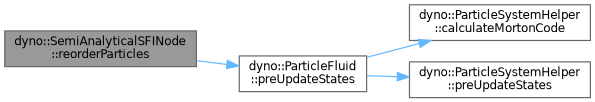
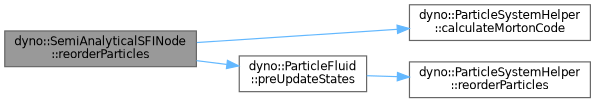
(393, 50) -> (297, 36)
(500, 80) -> (500, 80)
